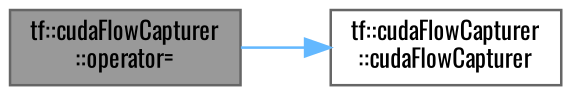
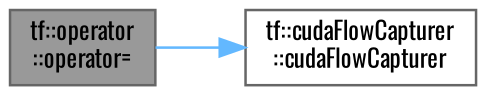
(125, 48) -> (83, 48)
